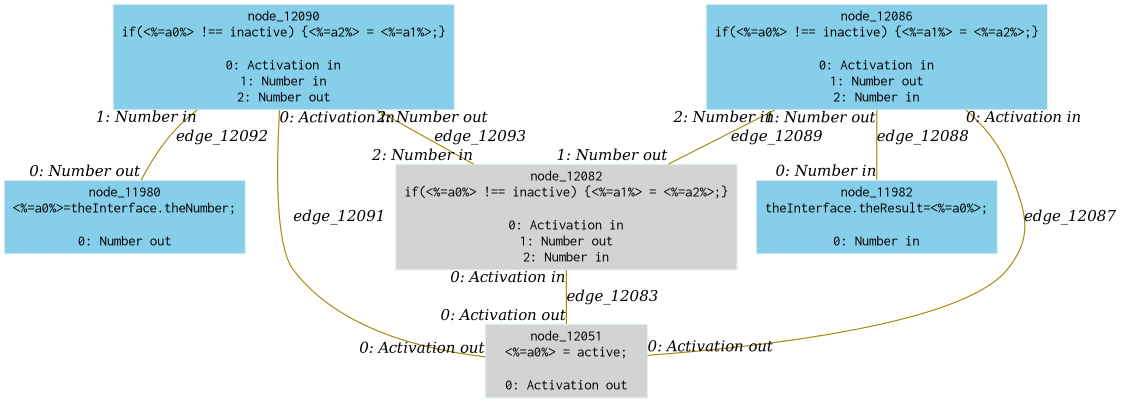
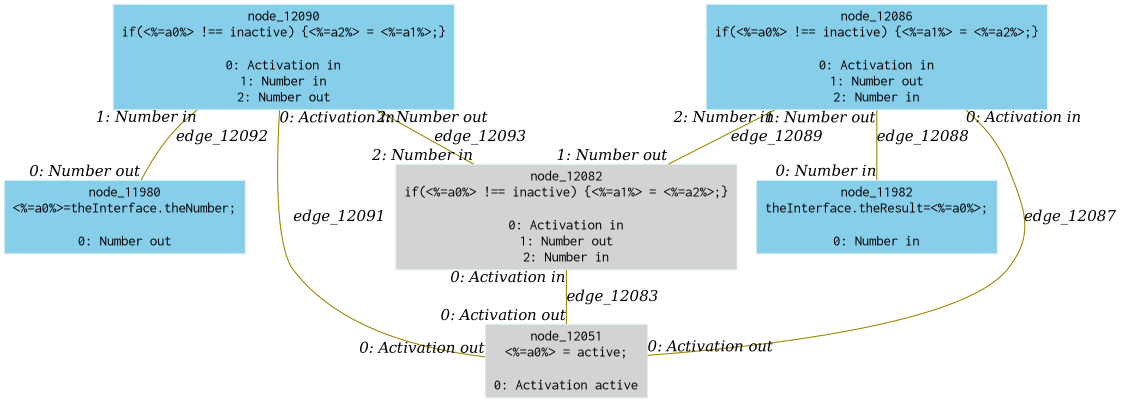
(566, 361) -> (566, 361)
